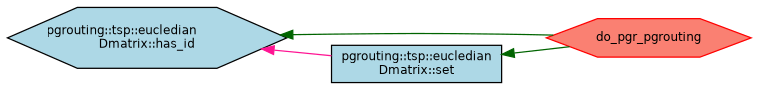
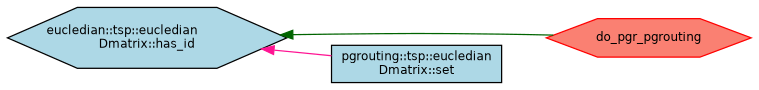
(147, 38) -> (147, 38)
(542, 50) -> none
